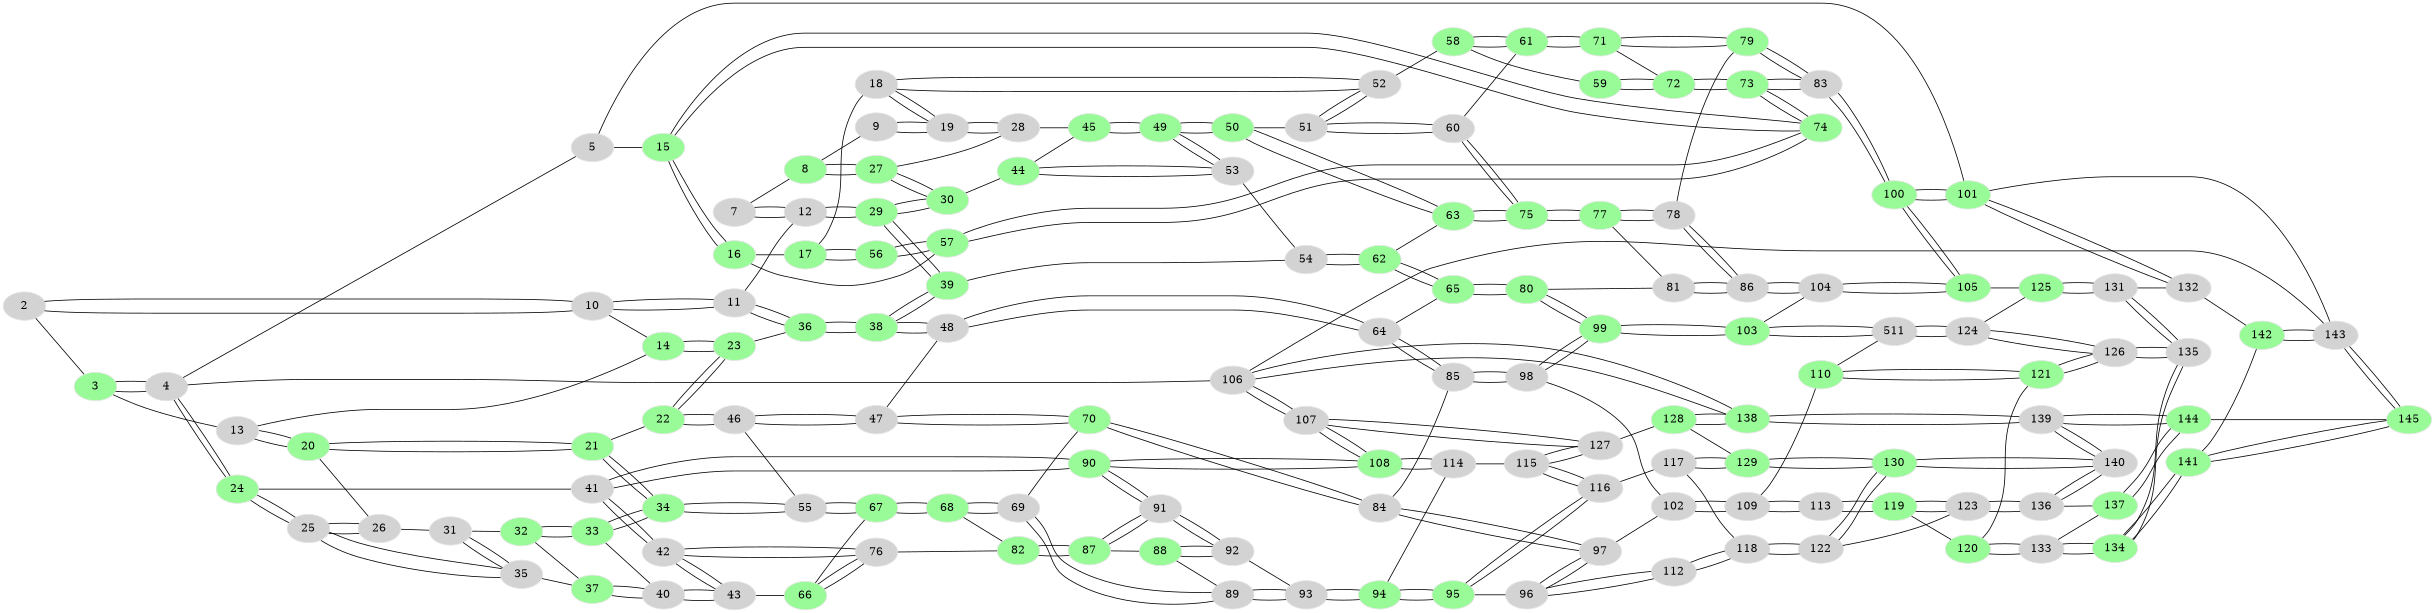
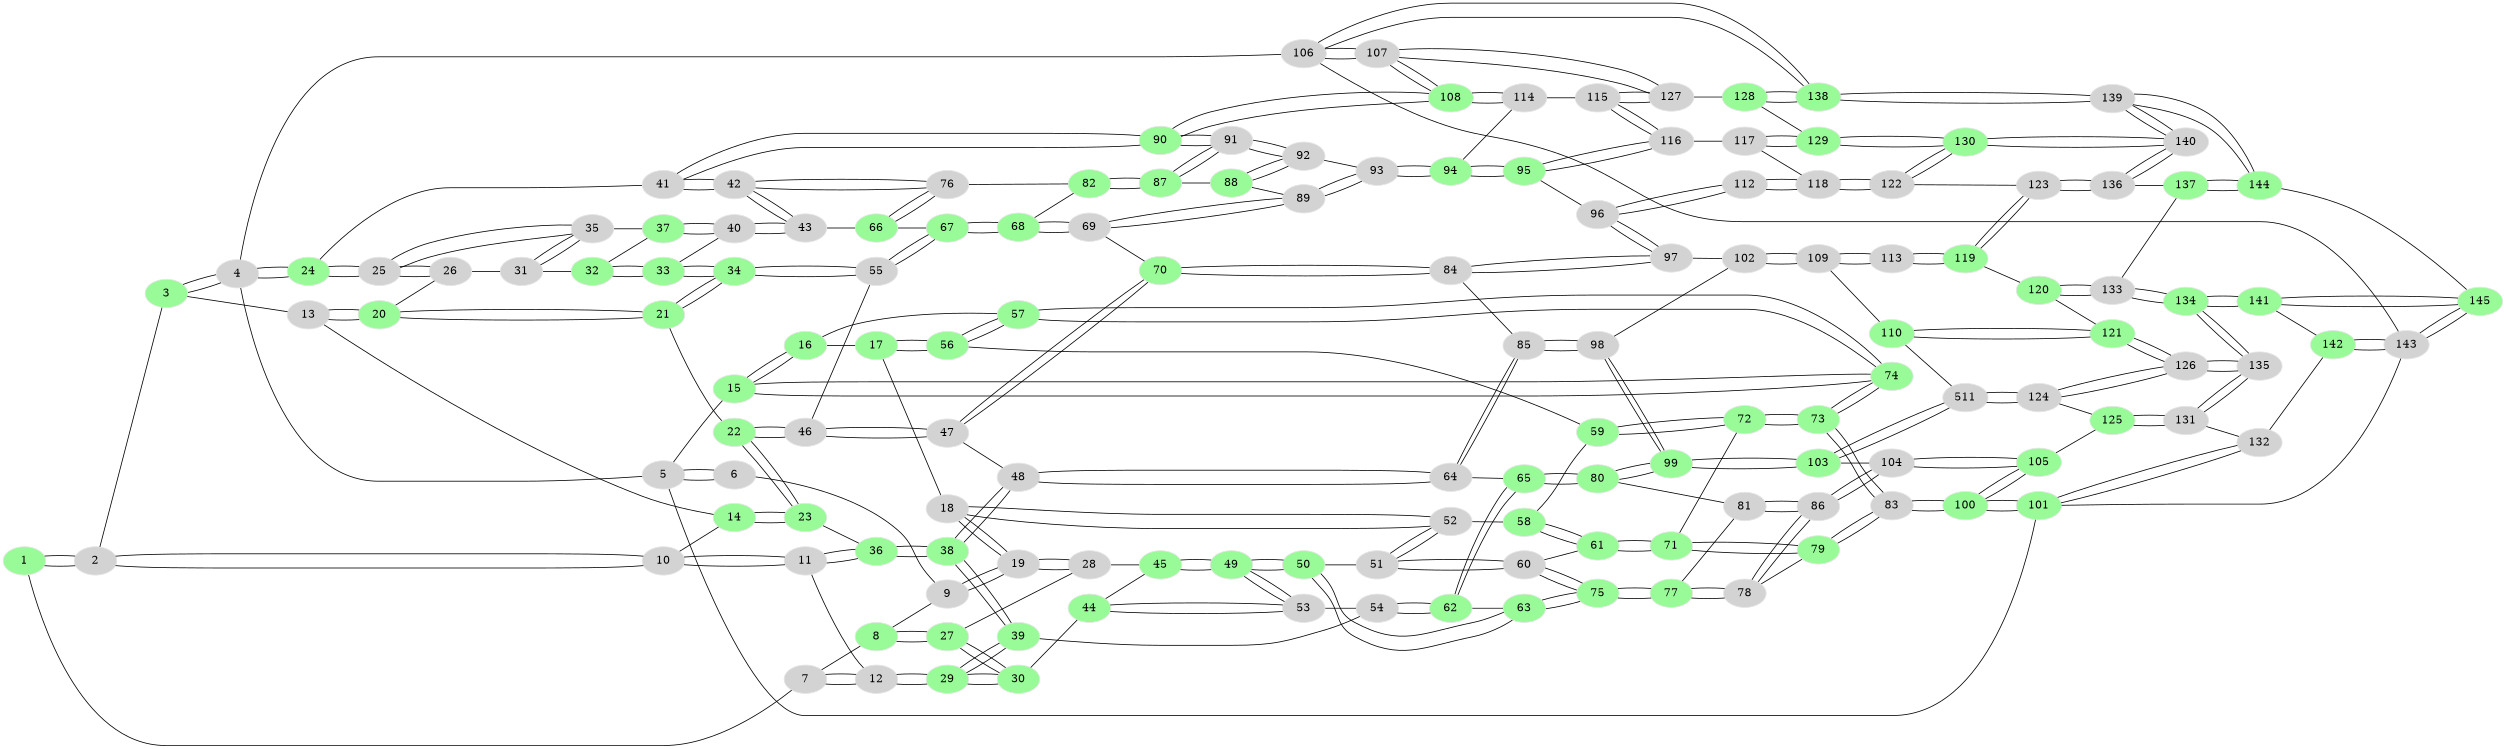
none -> (1280, 352)
none -> (734, 475)
none -> (24, 561)
